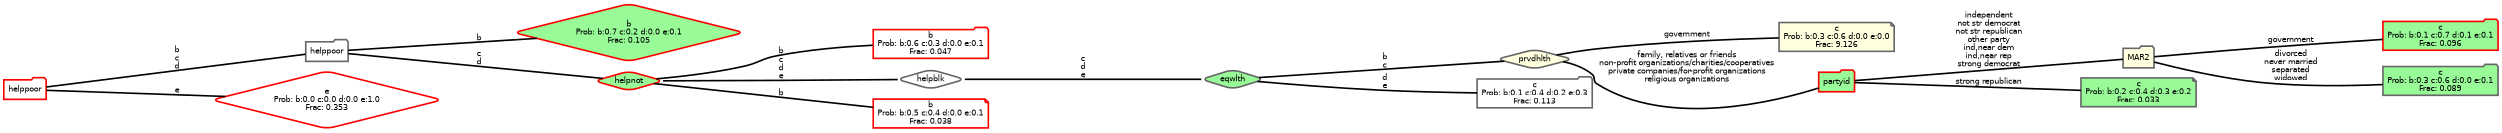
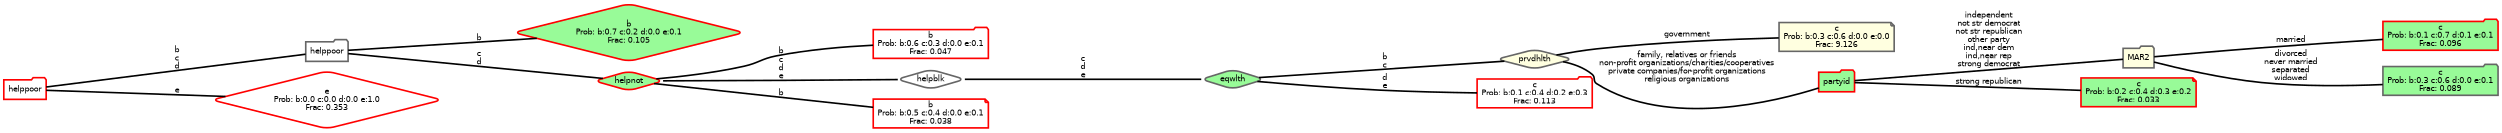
(2290, 40) -> (2290, 40)
(2139, 92) -> (2139, 92)
(1535, 93) -> (1535, 93)
